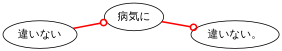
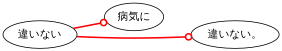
(176, 24) -> (131, 38)
